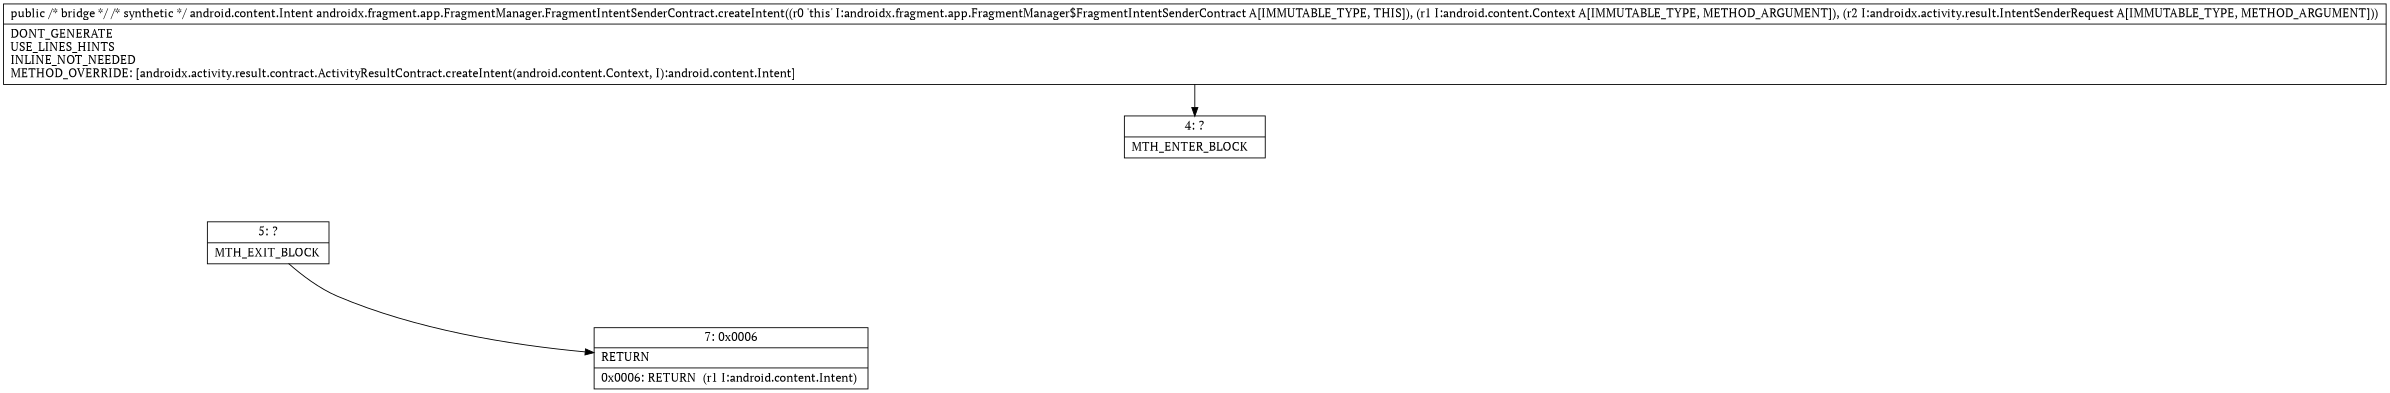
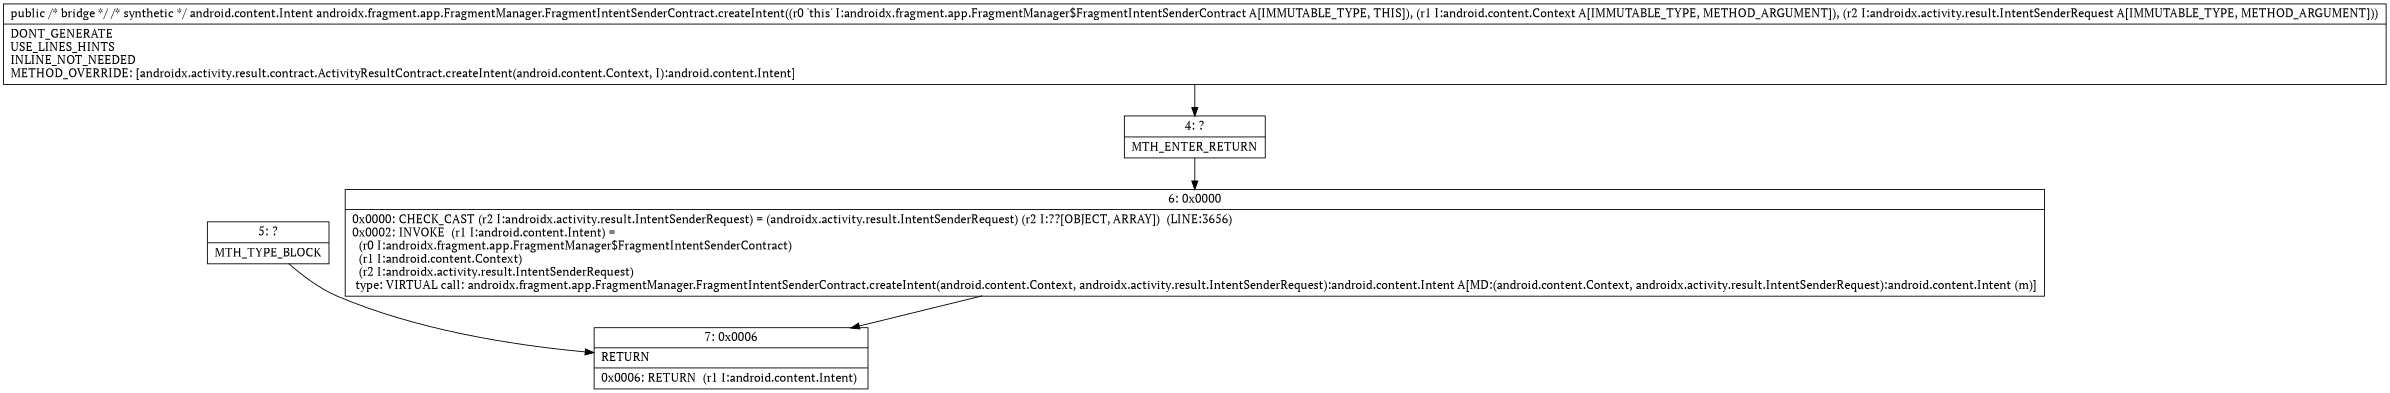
(1190, 147) -> (1195, 147)
none -> (1195, 243)
(267, 253) -> (268, 253)
